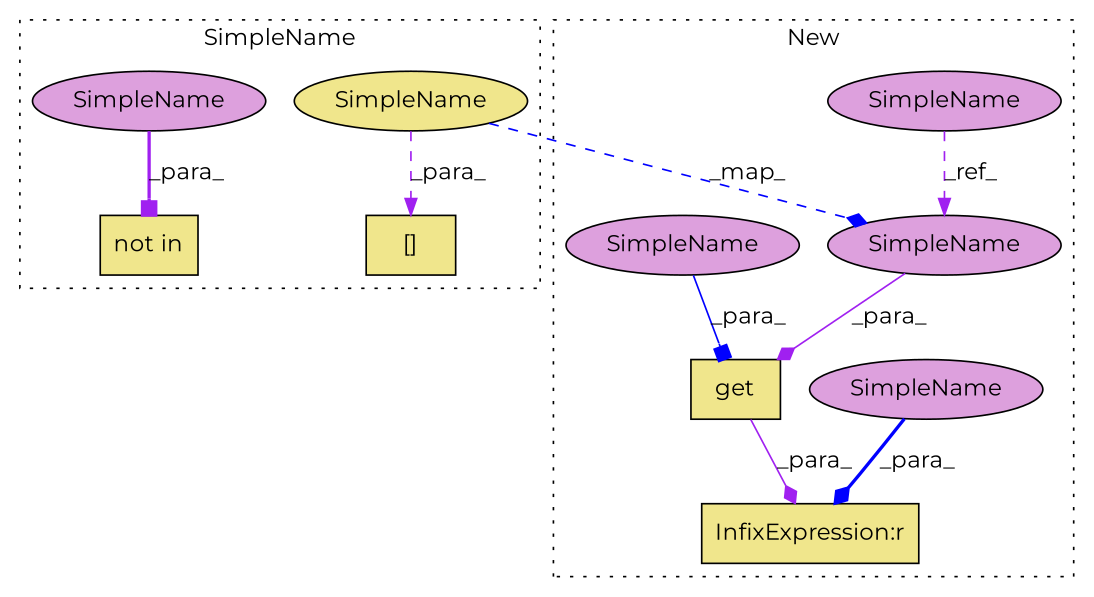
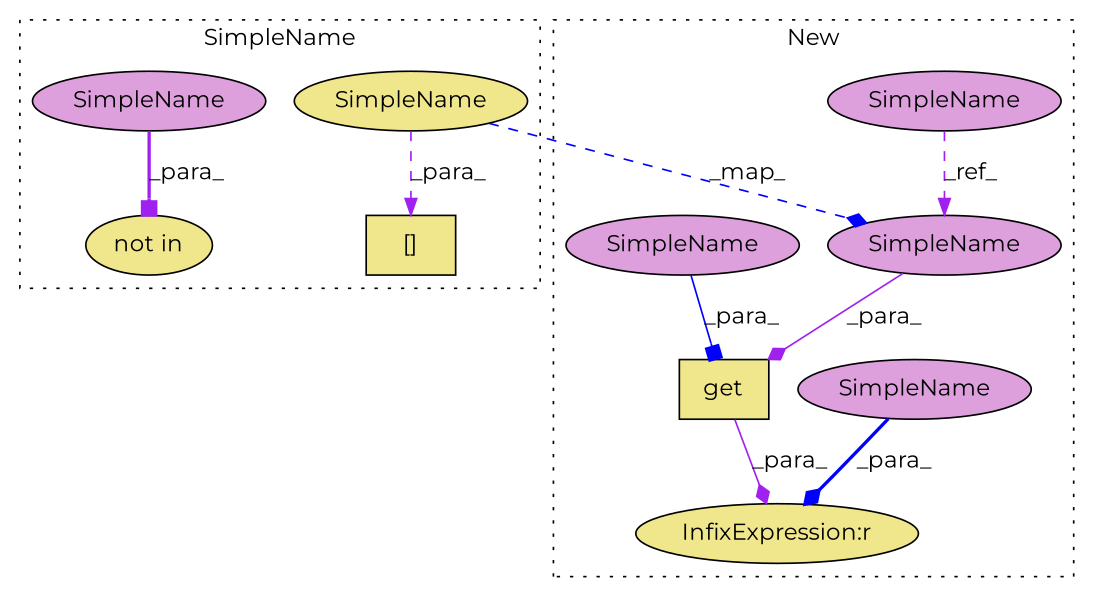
(149, 245) -> (149, 245)
(810, 534) -> (777, 534)
